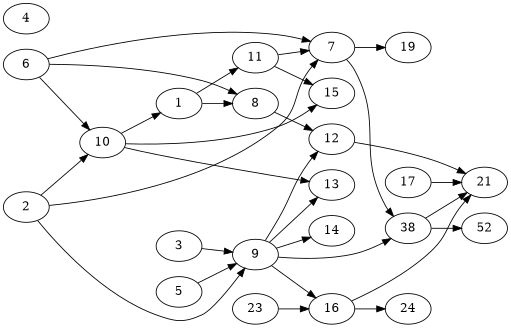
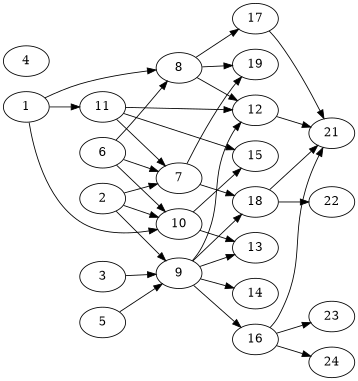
none -> (214, 46)
none -> (213, 66)
none -> (175, 109)
(137, 125) -> (64, 207)
(408, 228) -> (255, 202)
(485, 228) -> (332, 202)
(289, 309) -> (290, 329)
